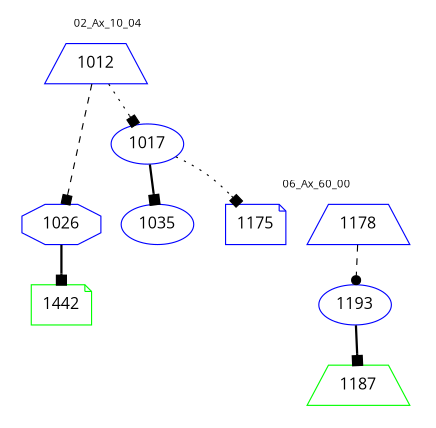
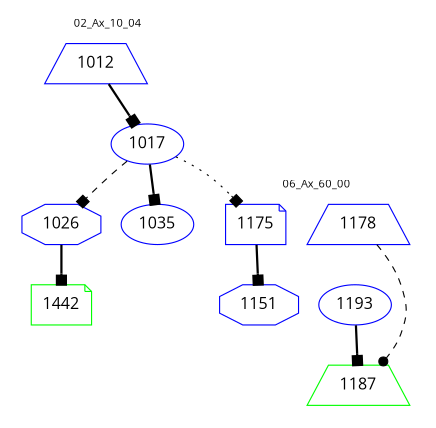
(119, 100) -> (119, 100)
(80, 139) -> (107, 178)
(357, 260) -> (405, 300)
none -> (259, 305)
